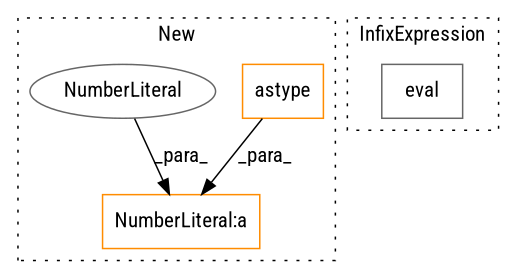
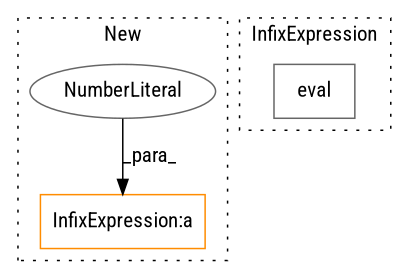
(283, 91) -> none
(181, 222) -> (123, 222)
